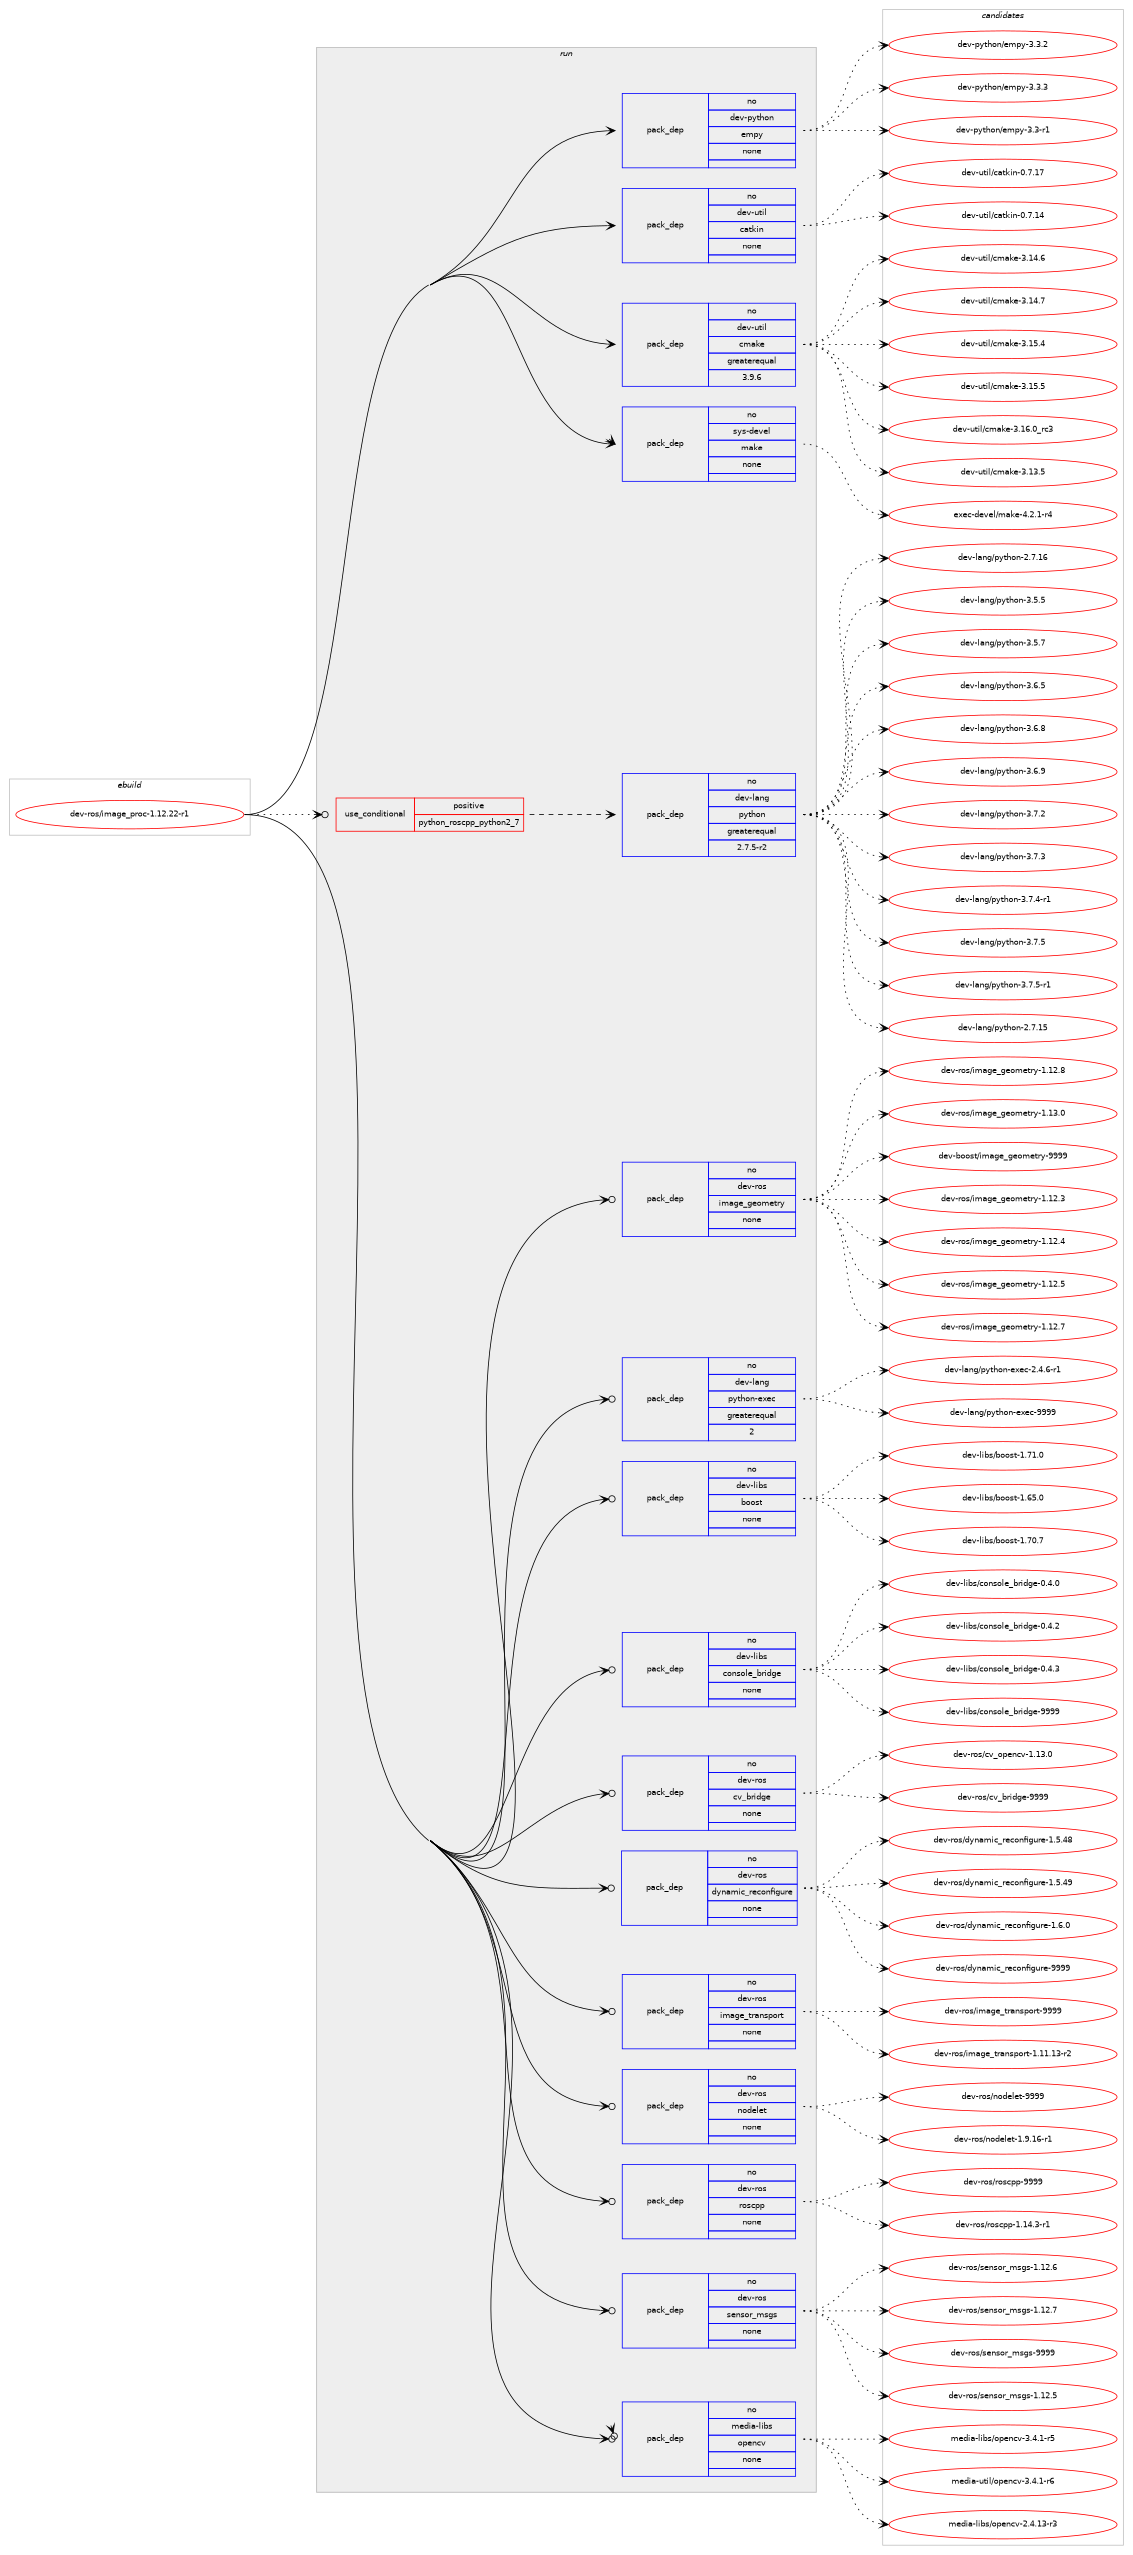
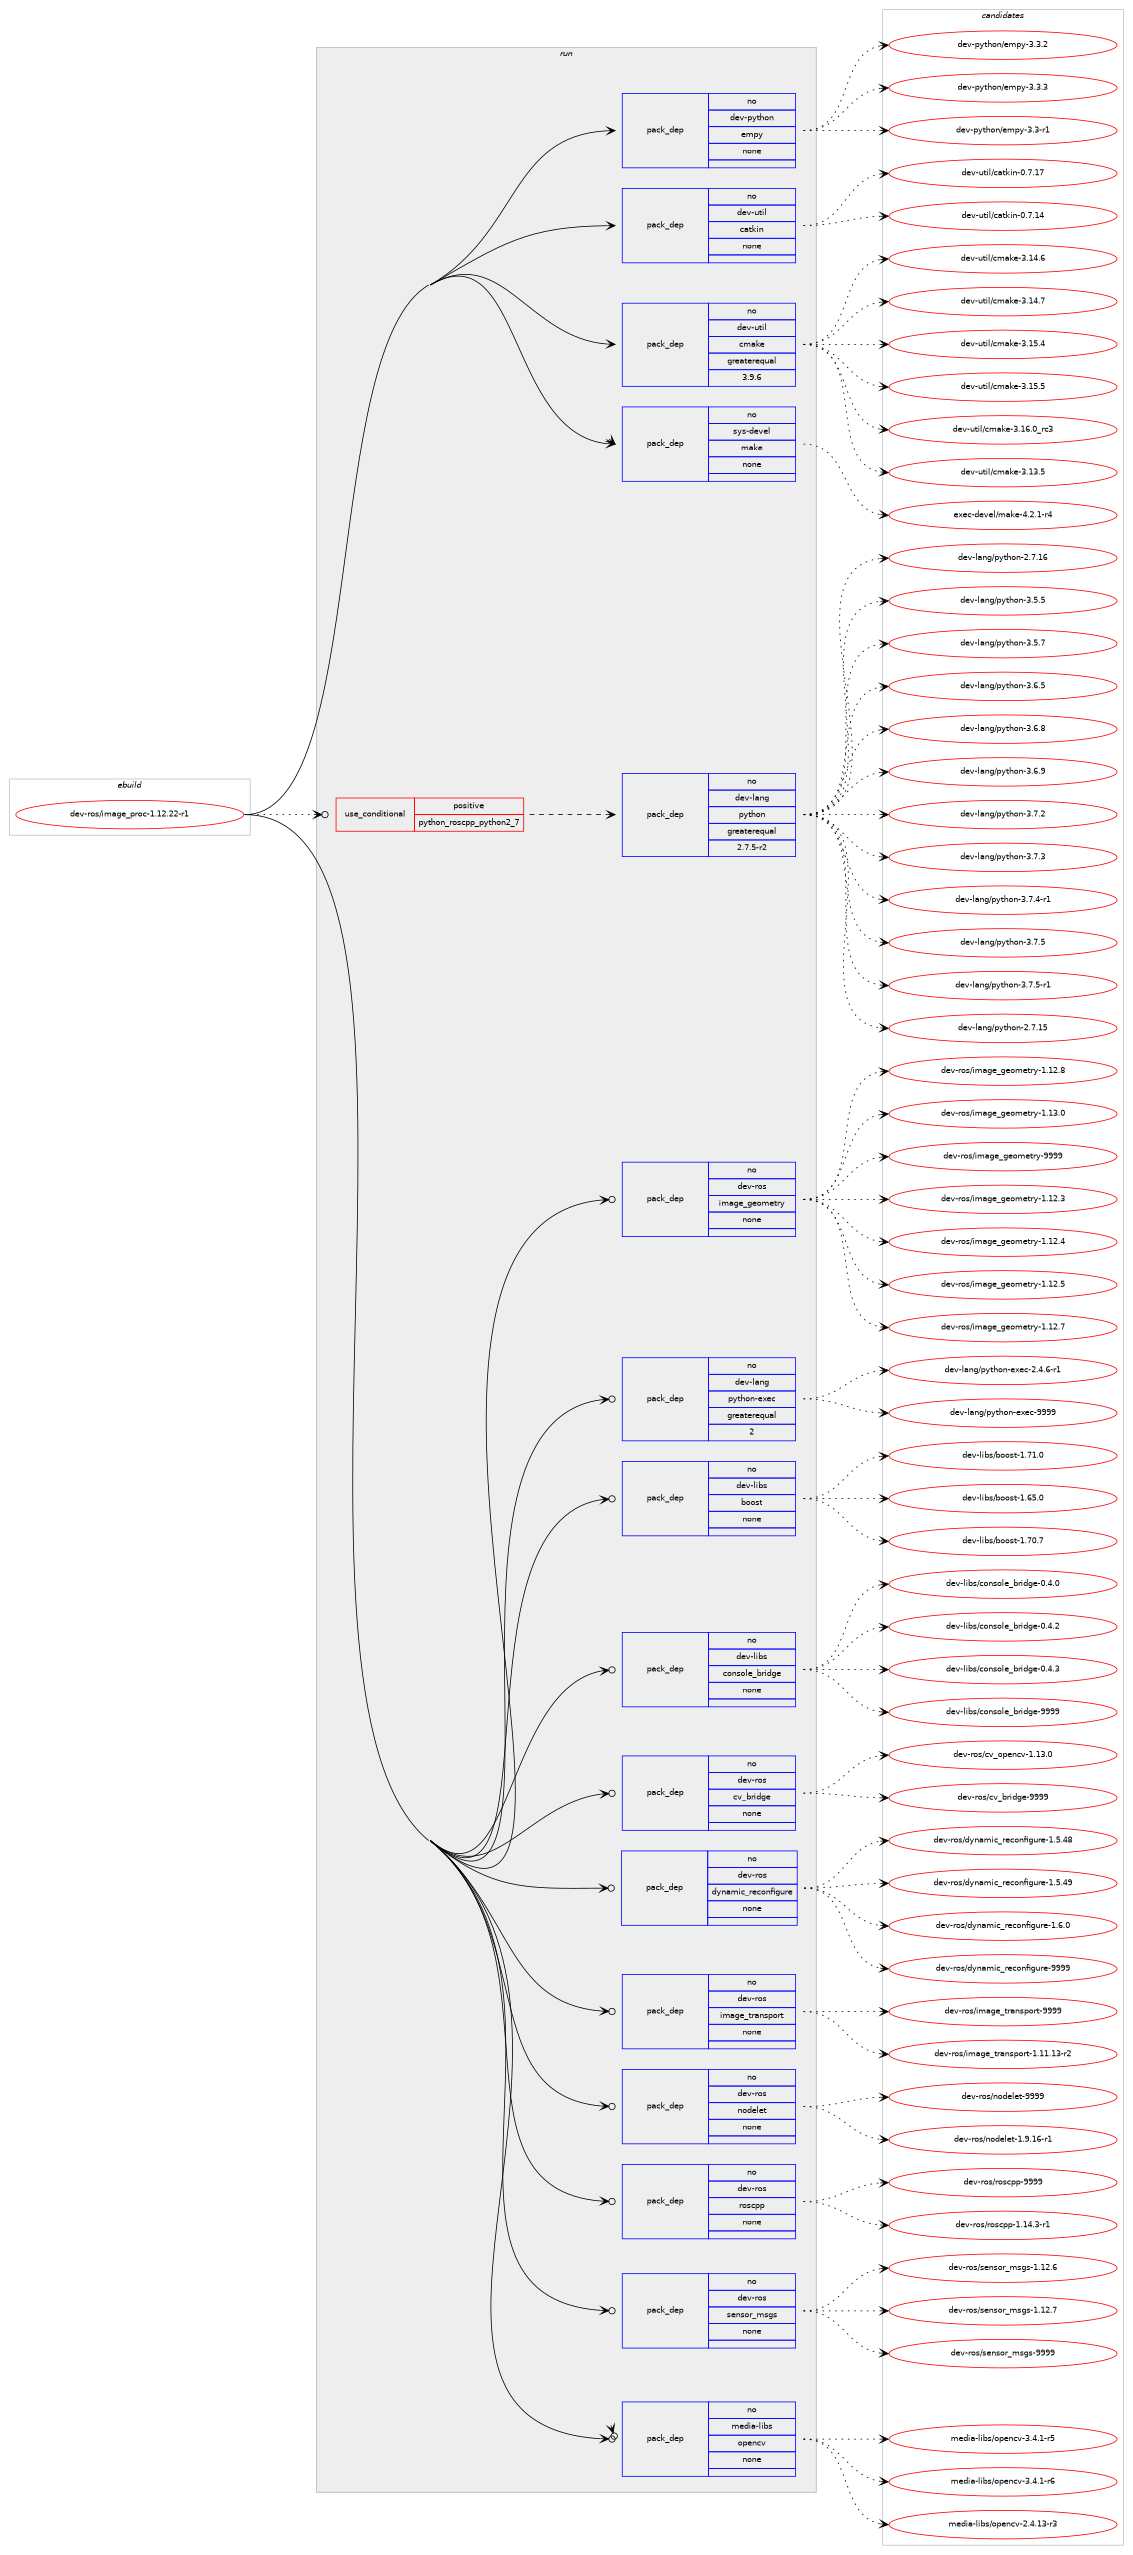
(1003, 1157) -> (1003, 1157)
(1003, 2396) -> none
(1003, 2482) -> (1003, 2482)
